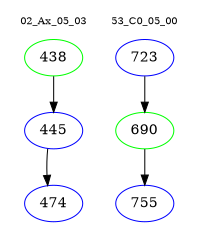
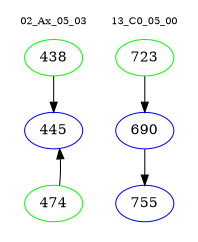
(145, 22) -> (145, 22)
(145, 58) -> (145, 58)
(145, 131) -> (145, 131)
(47, 162) -> (60, 172)
(54, 204) -> (54, 204)
